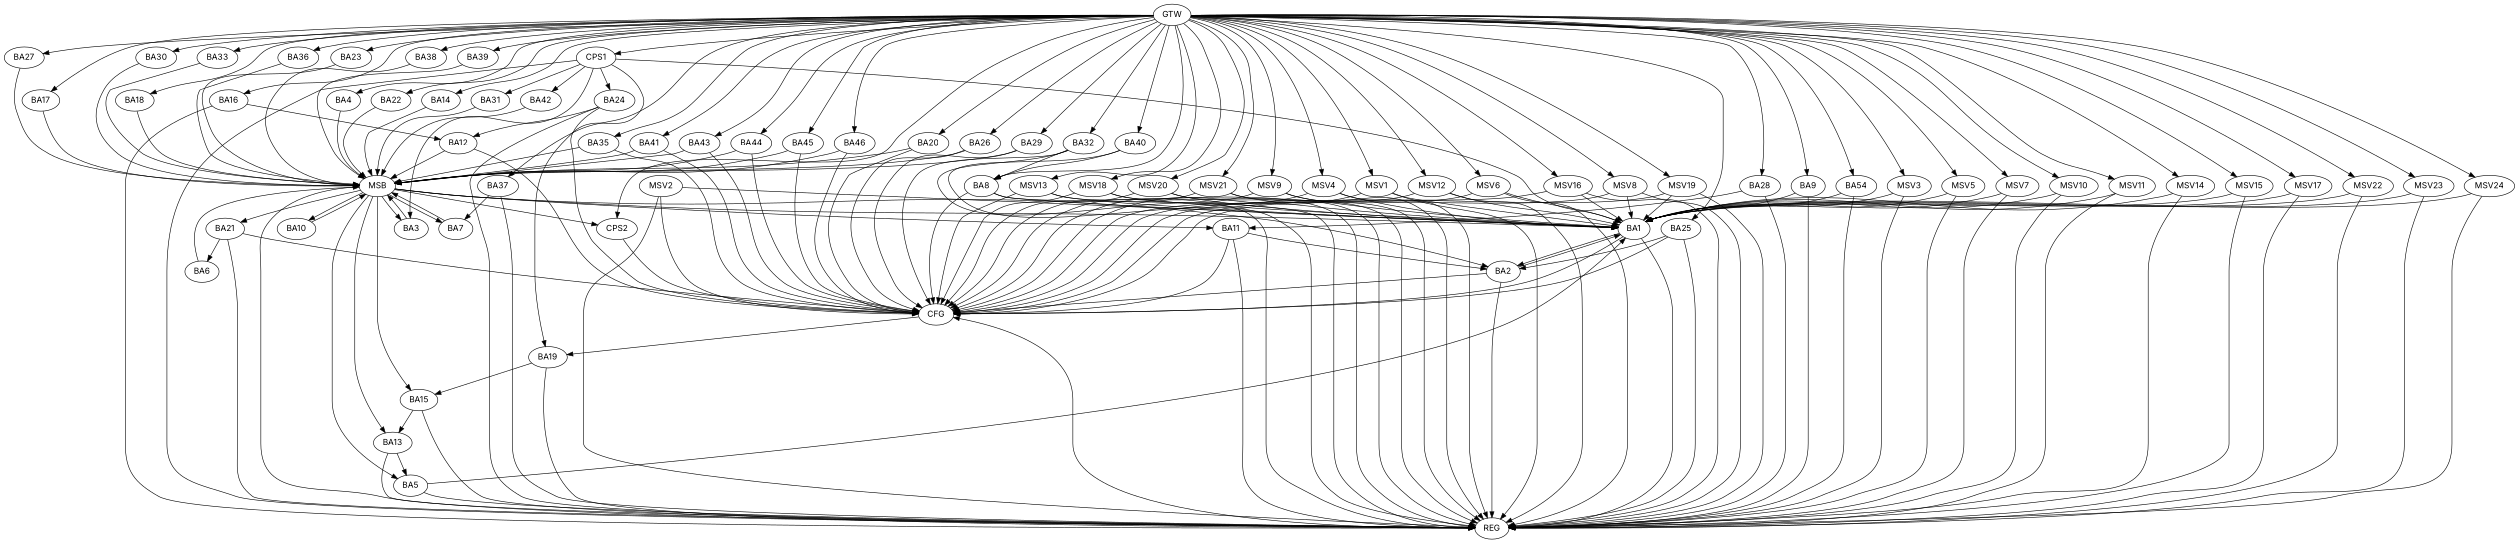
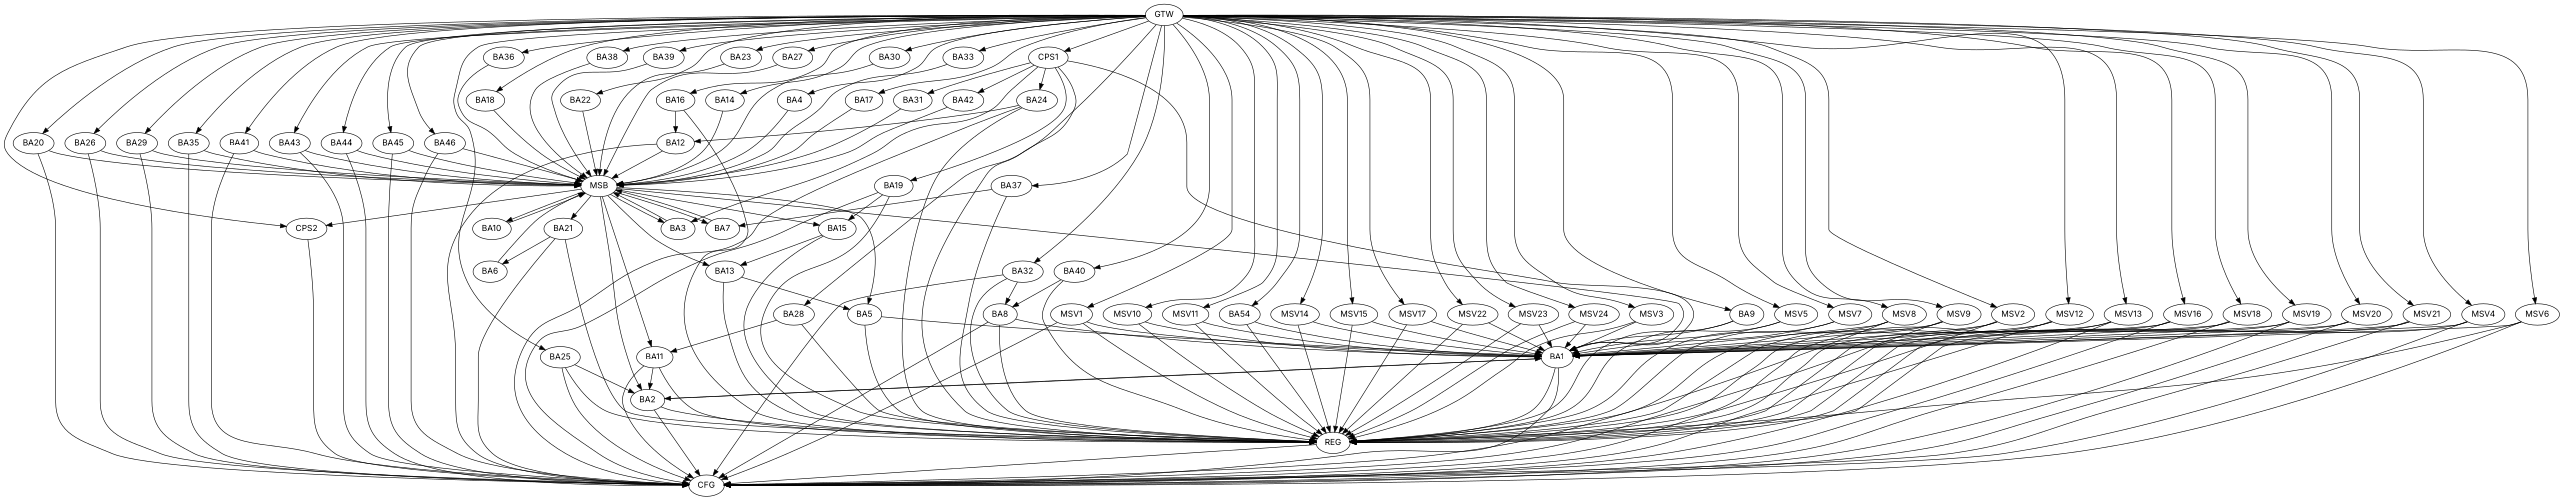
(1148, 162) -> (1771, 48)
(746, 335) -> (600, 316)
(379, 496) -> none
